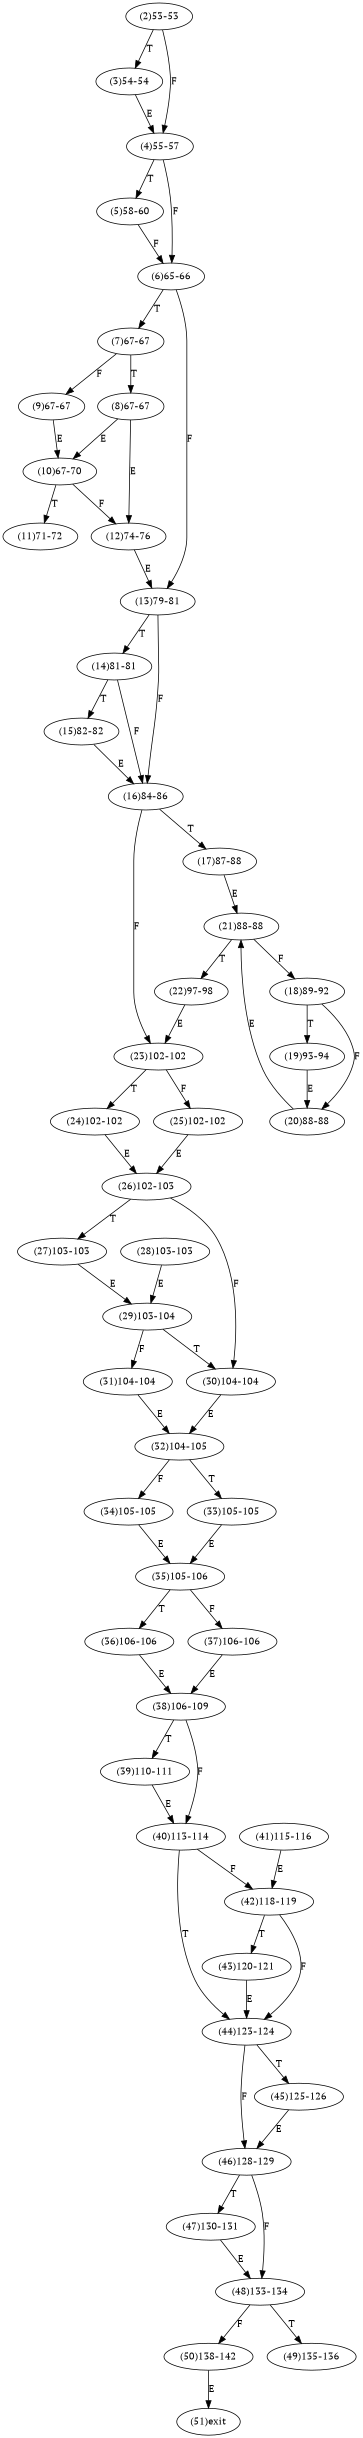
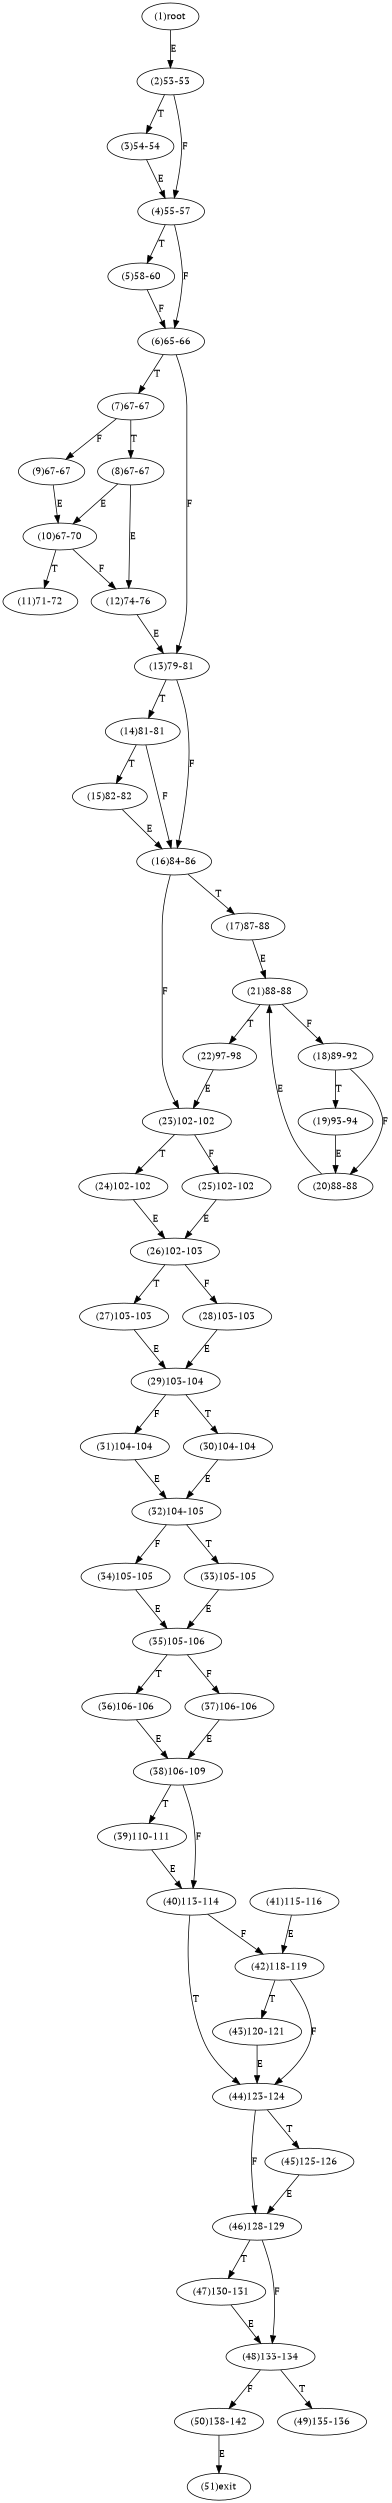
none -> (170, 16)
(229, 1268) -> (199, 1281)
